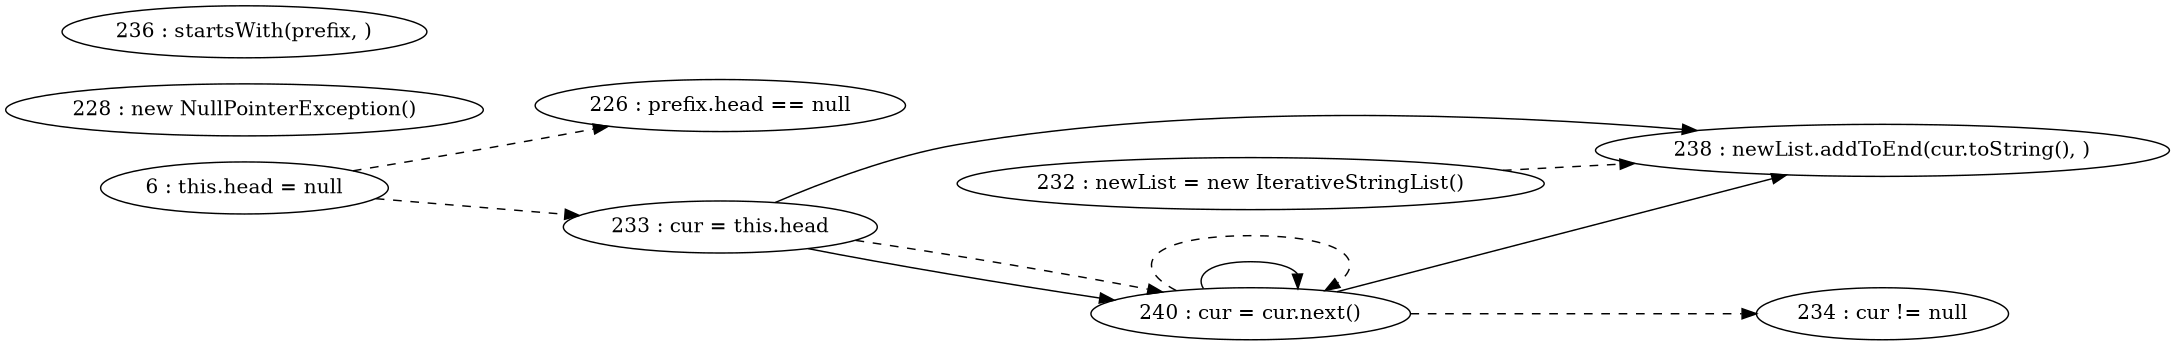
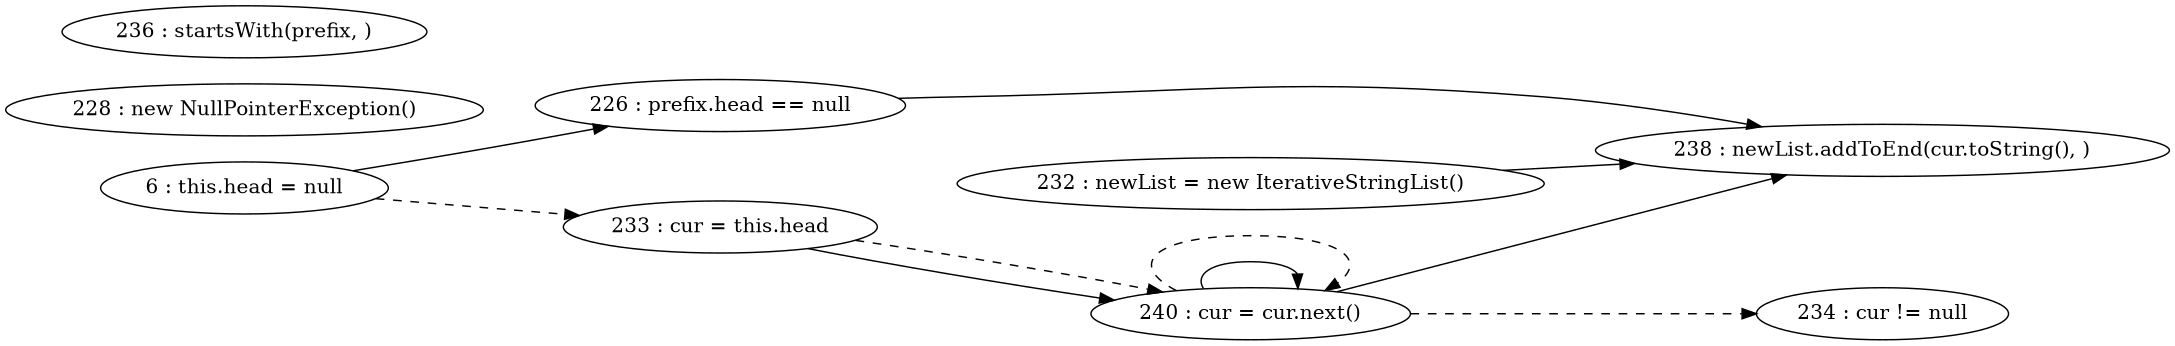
(1224, 118) -> (1324, 87)
(473, 151) -> (473, 151)
(1561, 167) -> (1561, 167)
